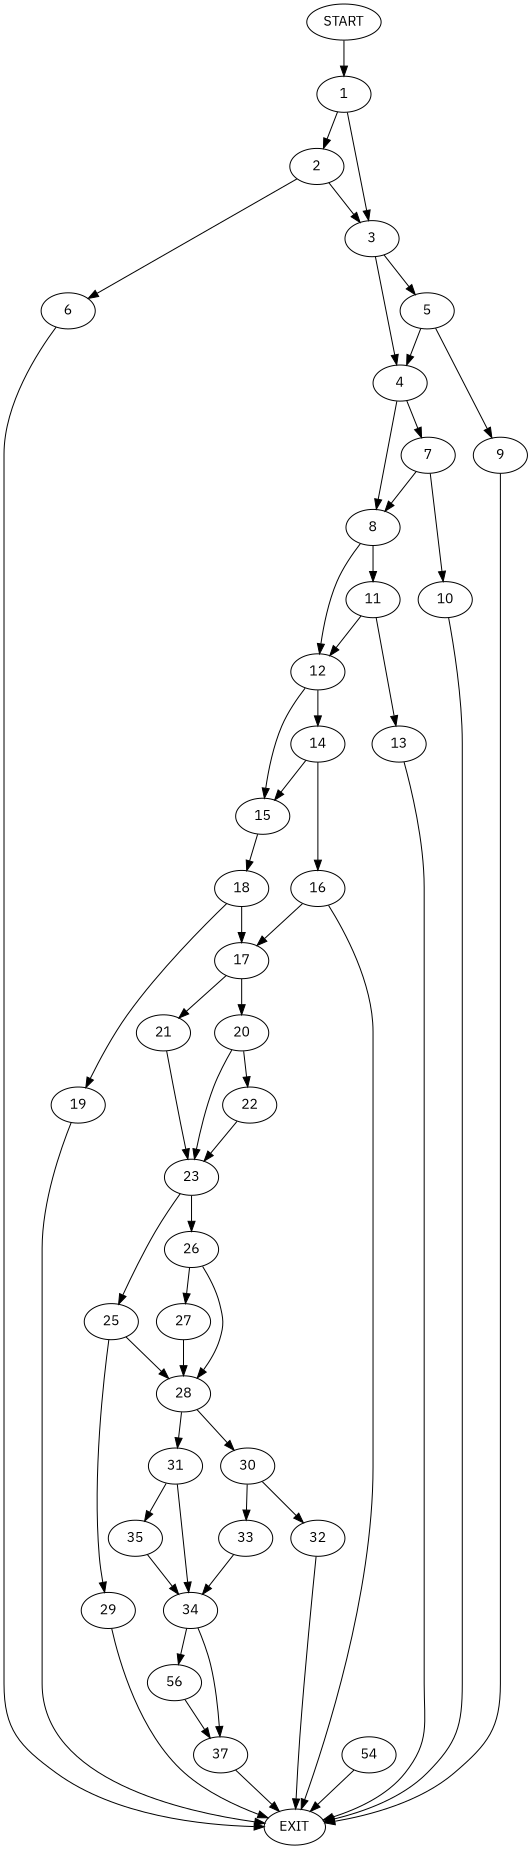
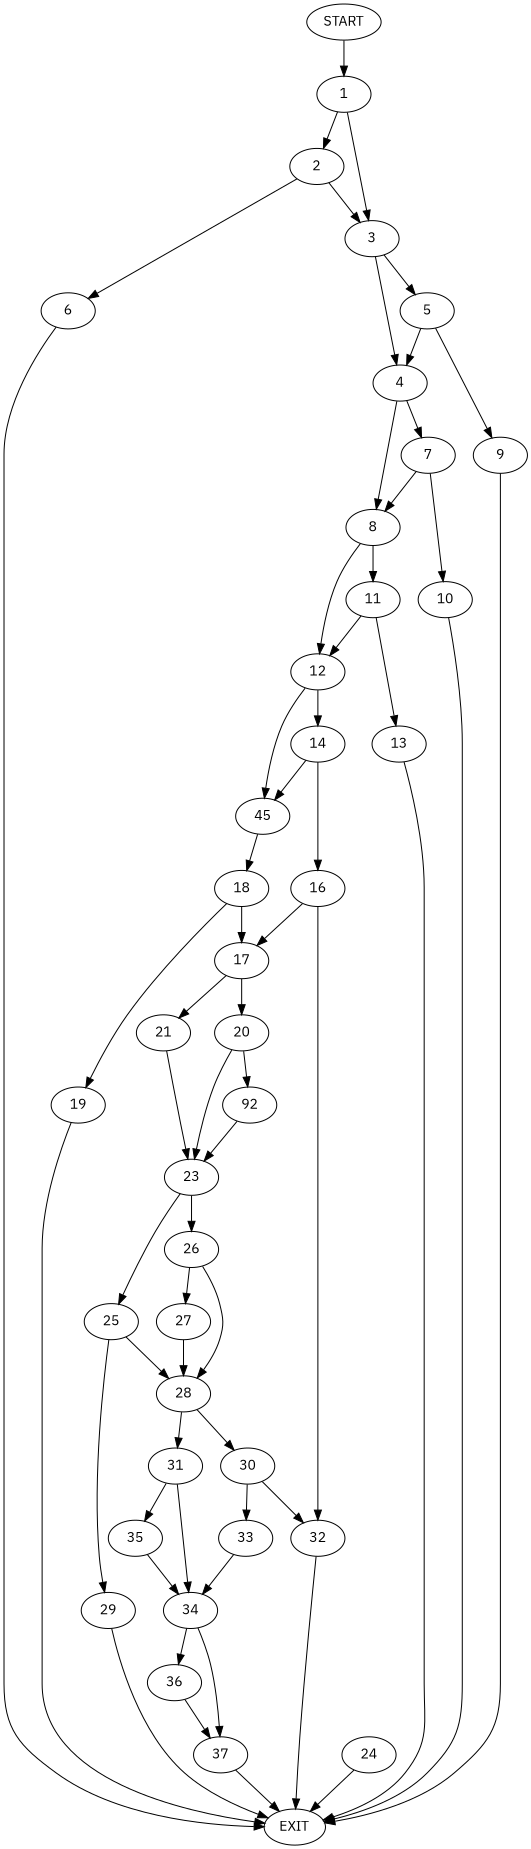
(263, 816) -> (263, 816)
(250, 1105) -> (250, 1105)
(373, 1352) -> (318, 1208)
(174, 1683) -> (174, 1683)
(369, 1755) -> (369, 1755)
